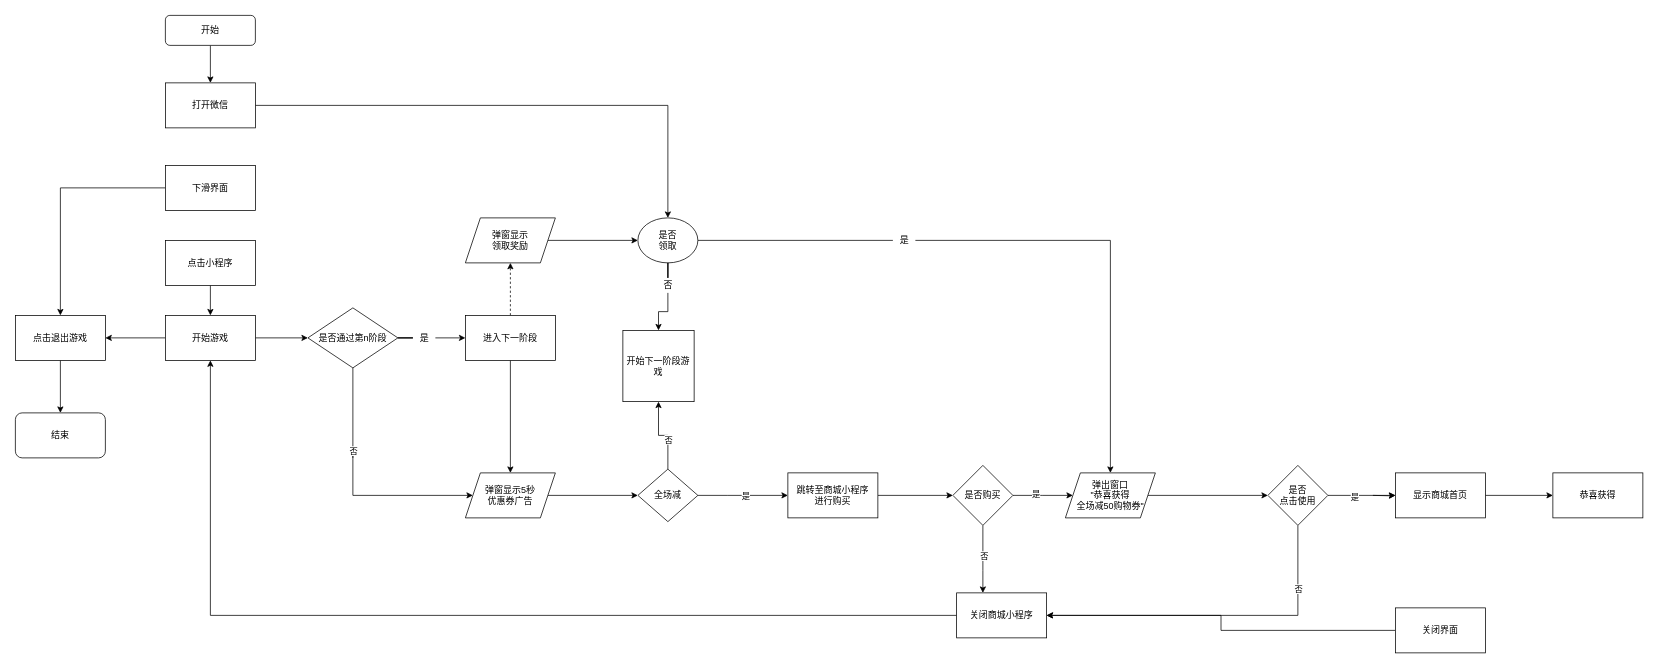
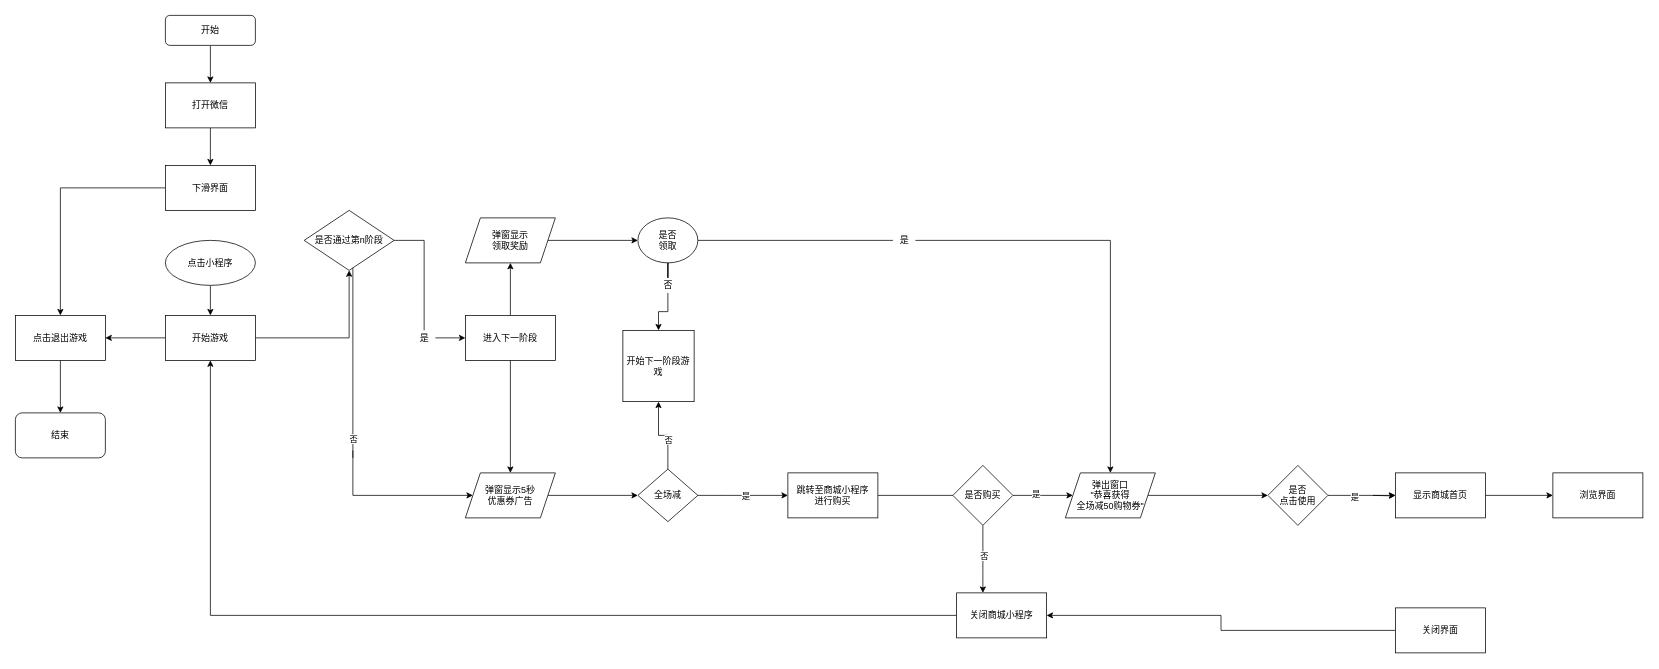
(463, 105) -> (210, 144)
(210, 263) -> (210, 263)
(510, 291) -> (510, 291)
(353, 338) -> (349, 240)
(946, 495) -> (948, 495)
(1598, 495) -> (1598, 495)
(1298, 607) -> none
